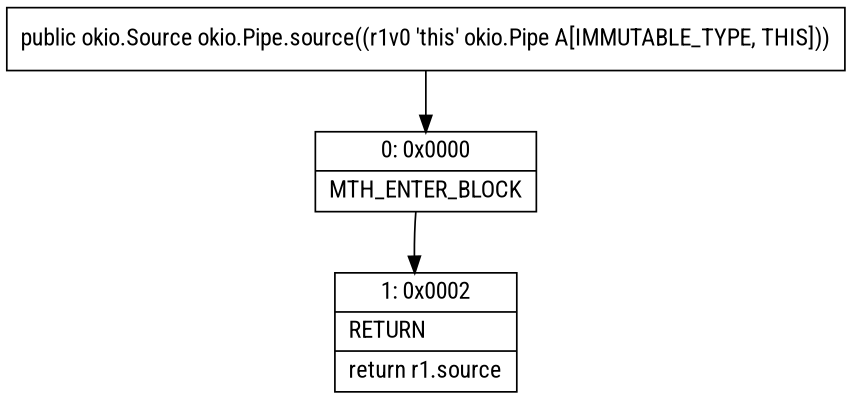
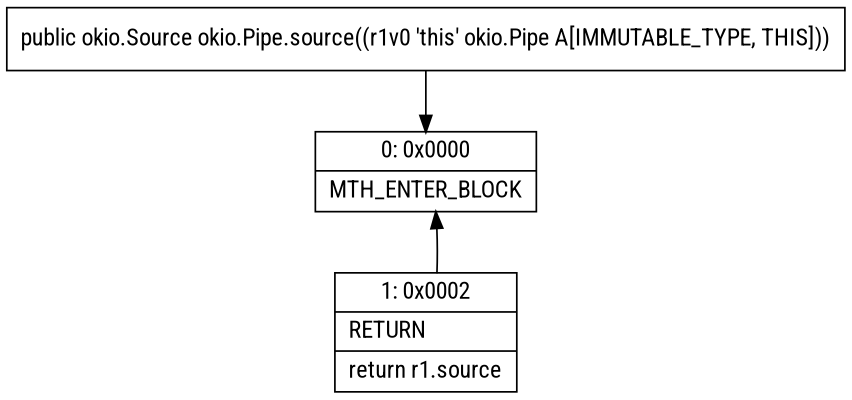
(415, 234) -> (437, 251)
